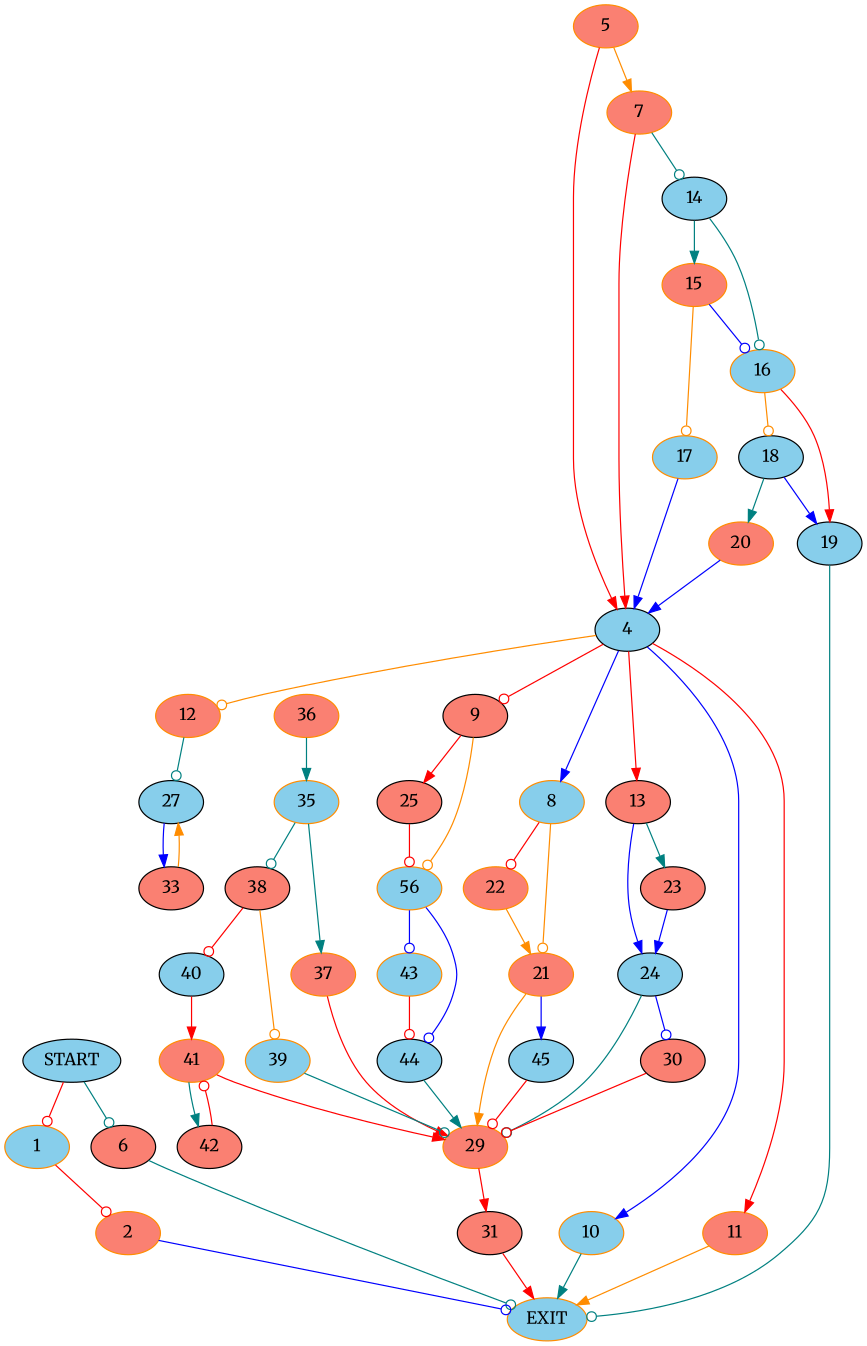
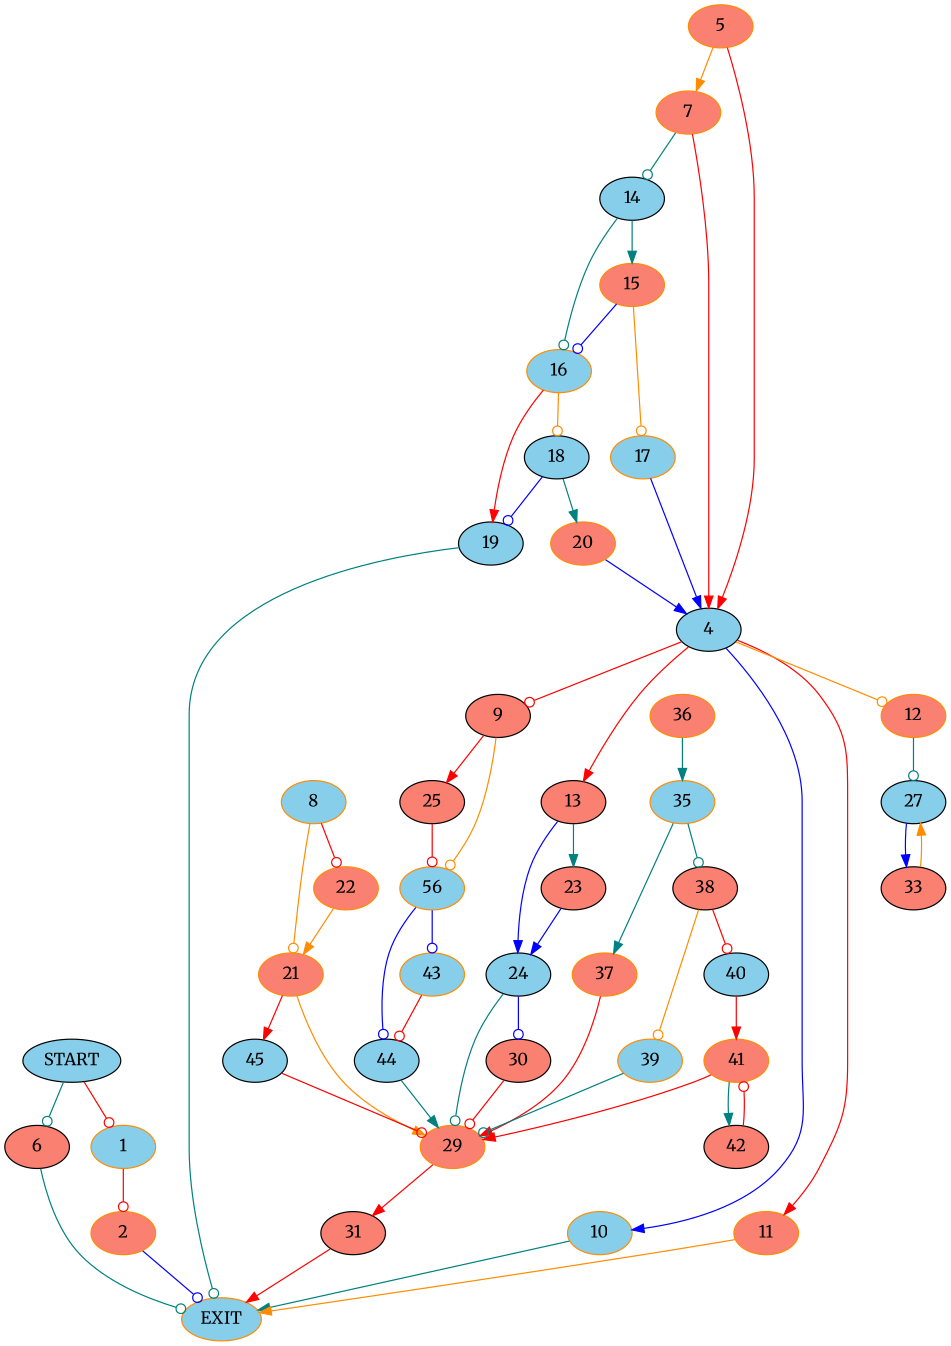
(797, 495) -> (527, 497)
(592, 710) -> none
(541, 1012) -> (275, 1012)
